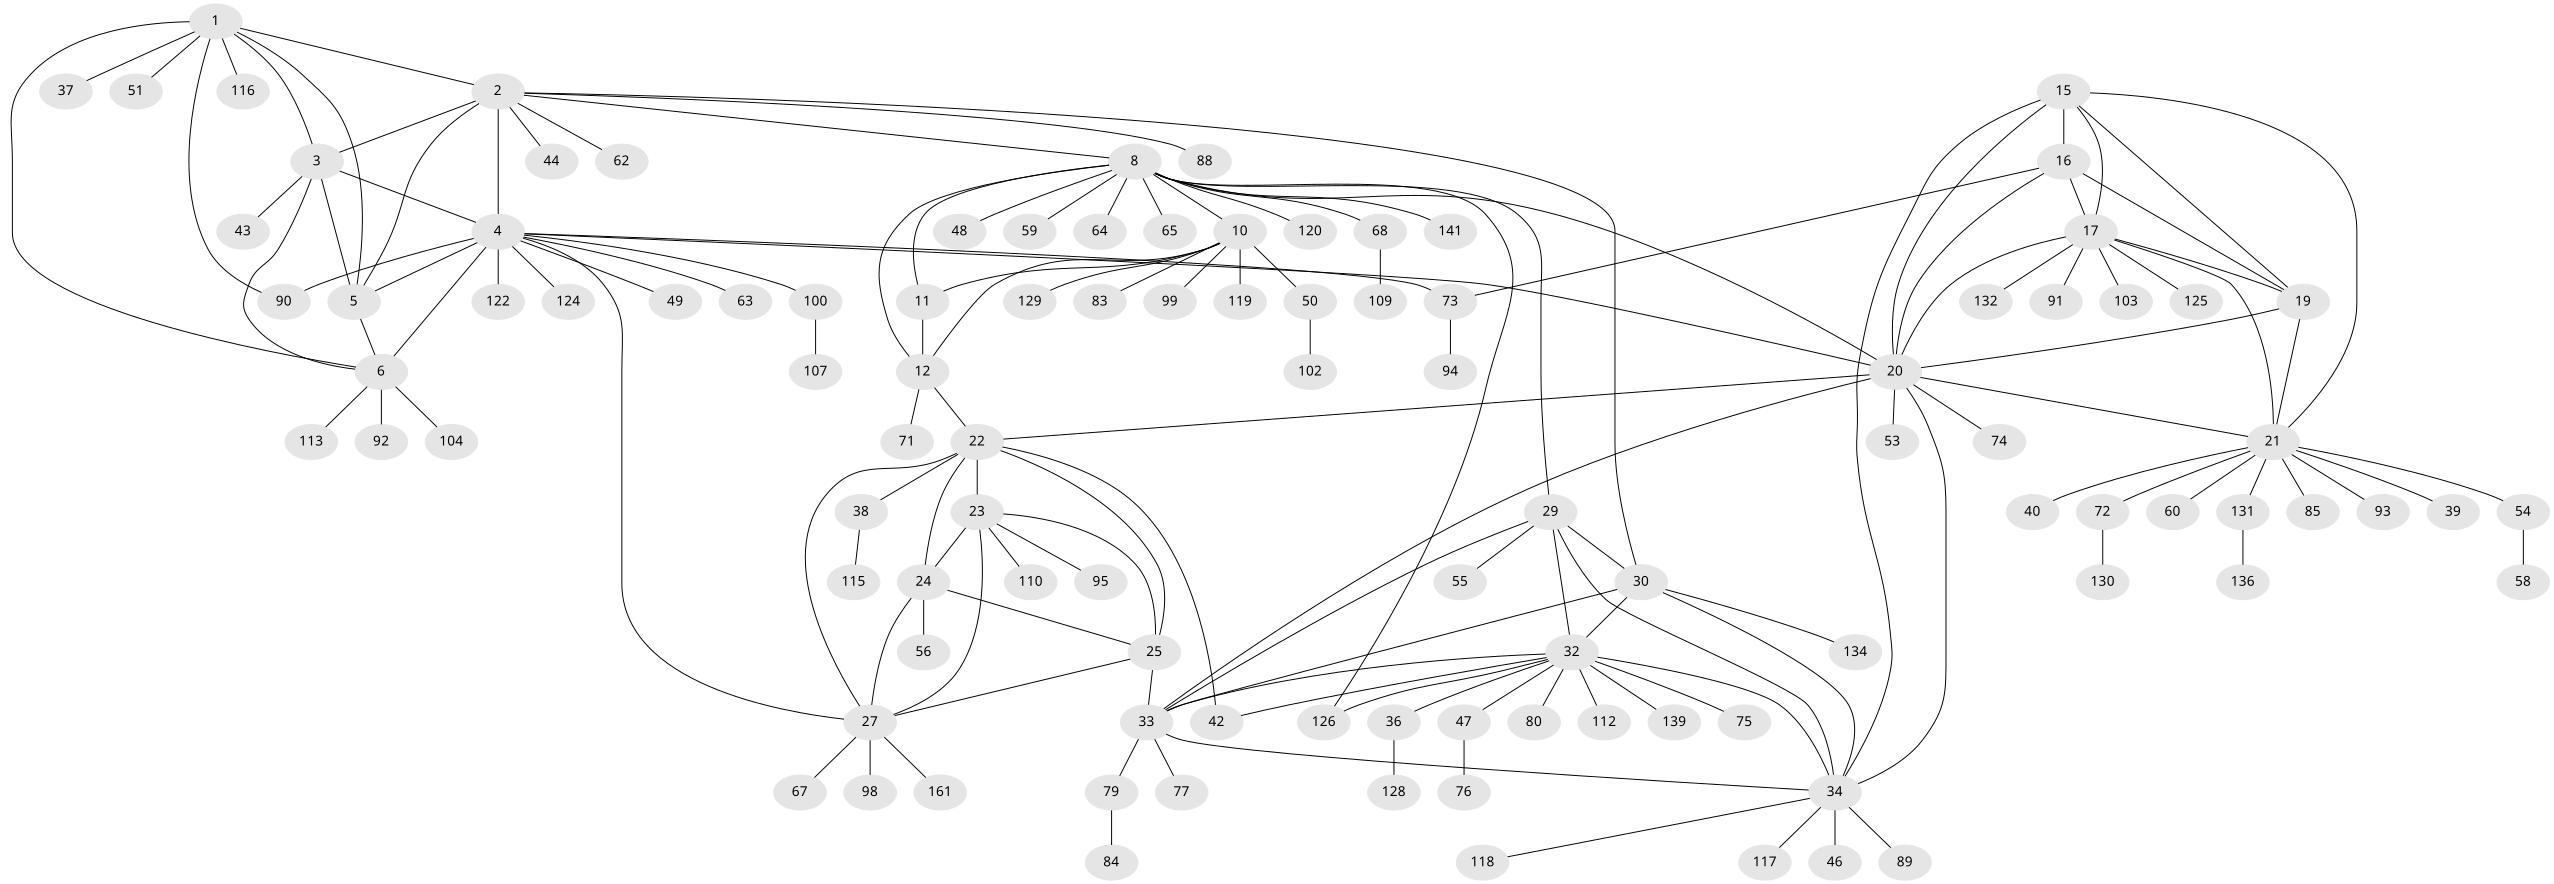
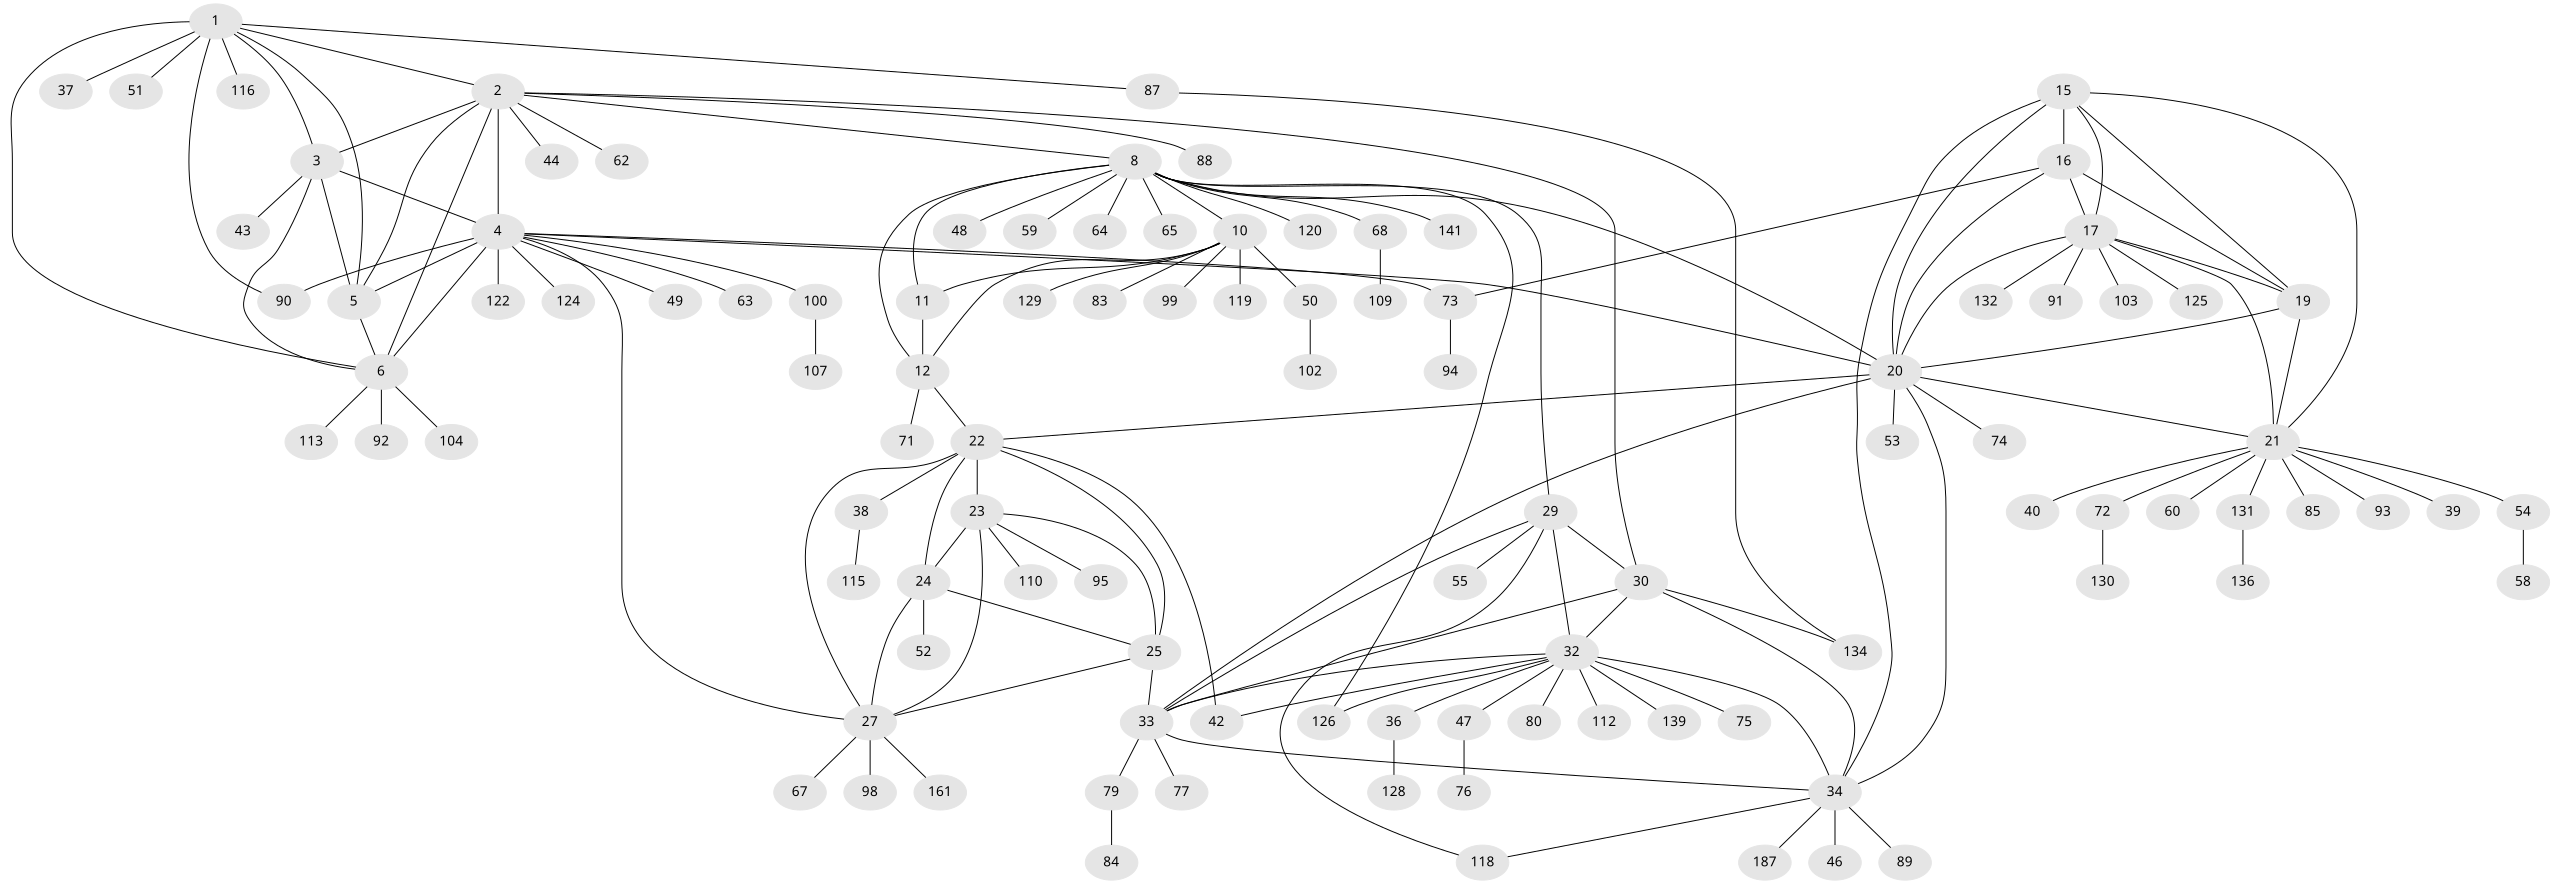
none -> (1152, 92)
none -> (440, 232)
(1703, 649) -> (1301, 690)
(924, 652) -> (924, 652)
(1765, 863) -> (1765, 863)
